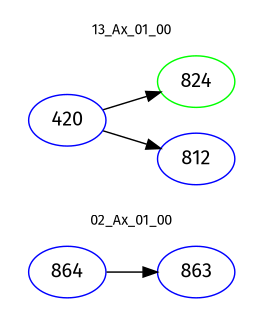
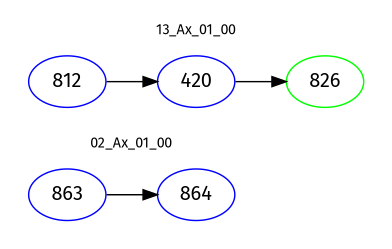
(196, 82) -> (325, 82)
(125, 138) -> (125, 82)
(125, 272) -> (125, 195)
